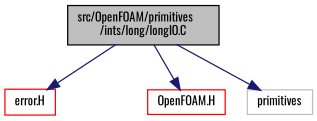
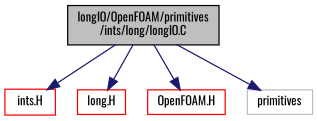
(143, 25) -> (143, 25)
(30, 102) -> (30, 102)
none -> (102, 102)
